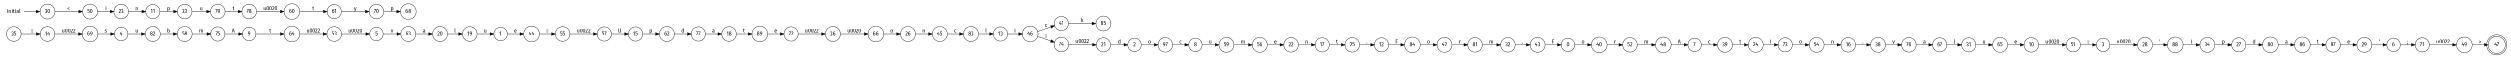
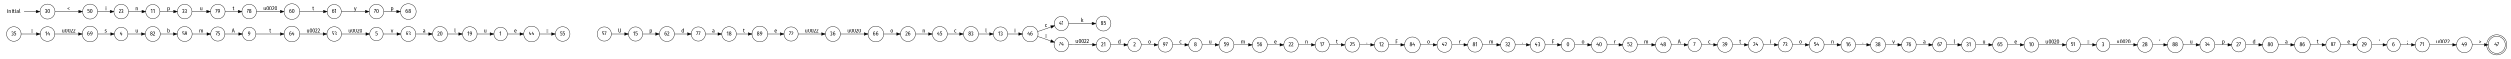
(582, 34) -> none
(2191, 42) -> (2191, 42)
